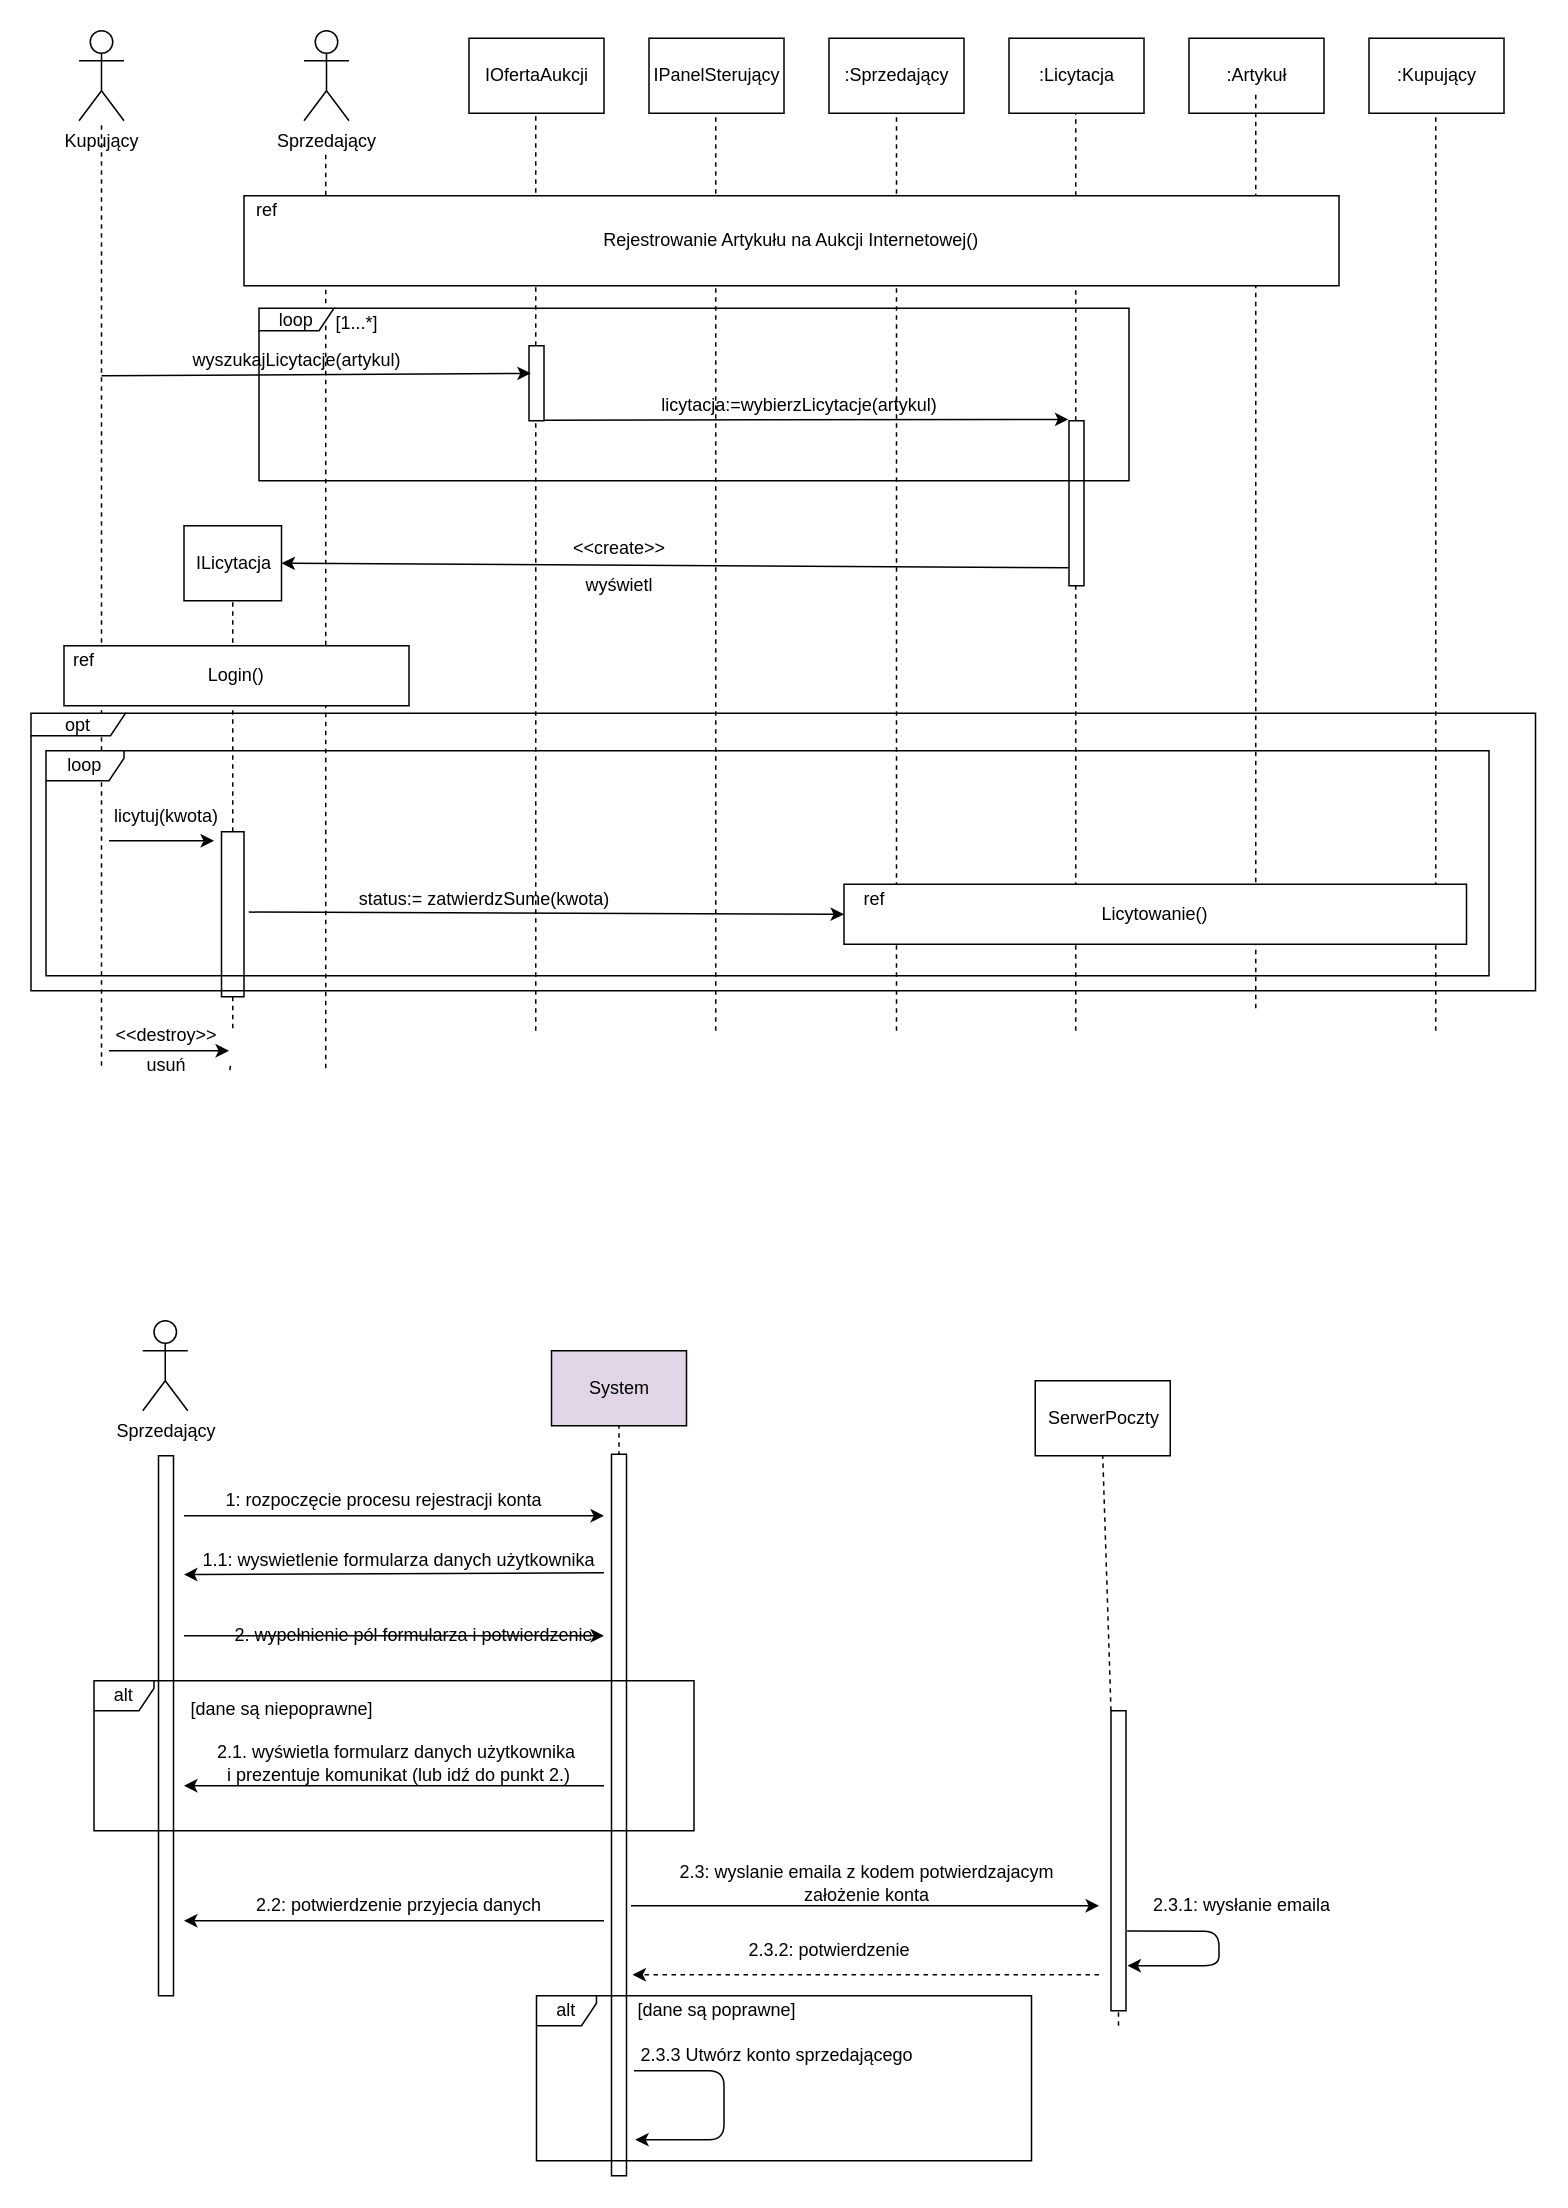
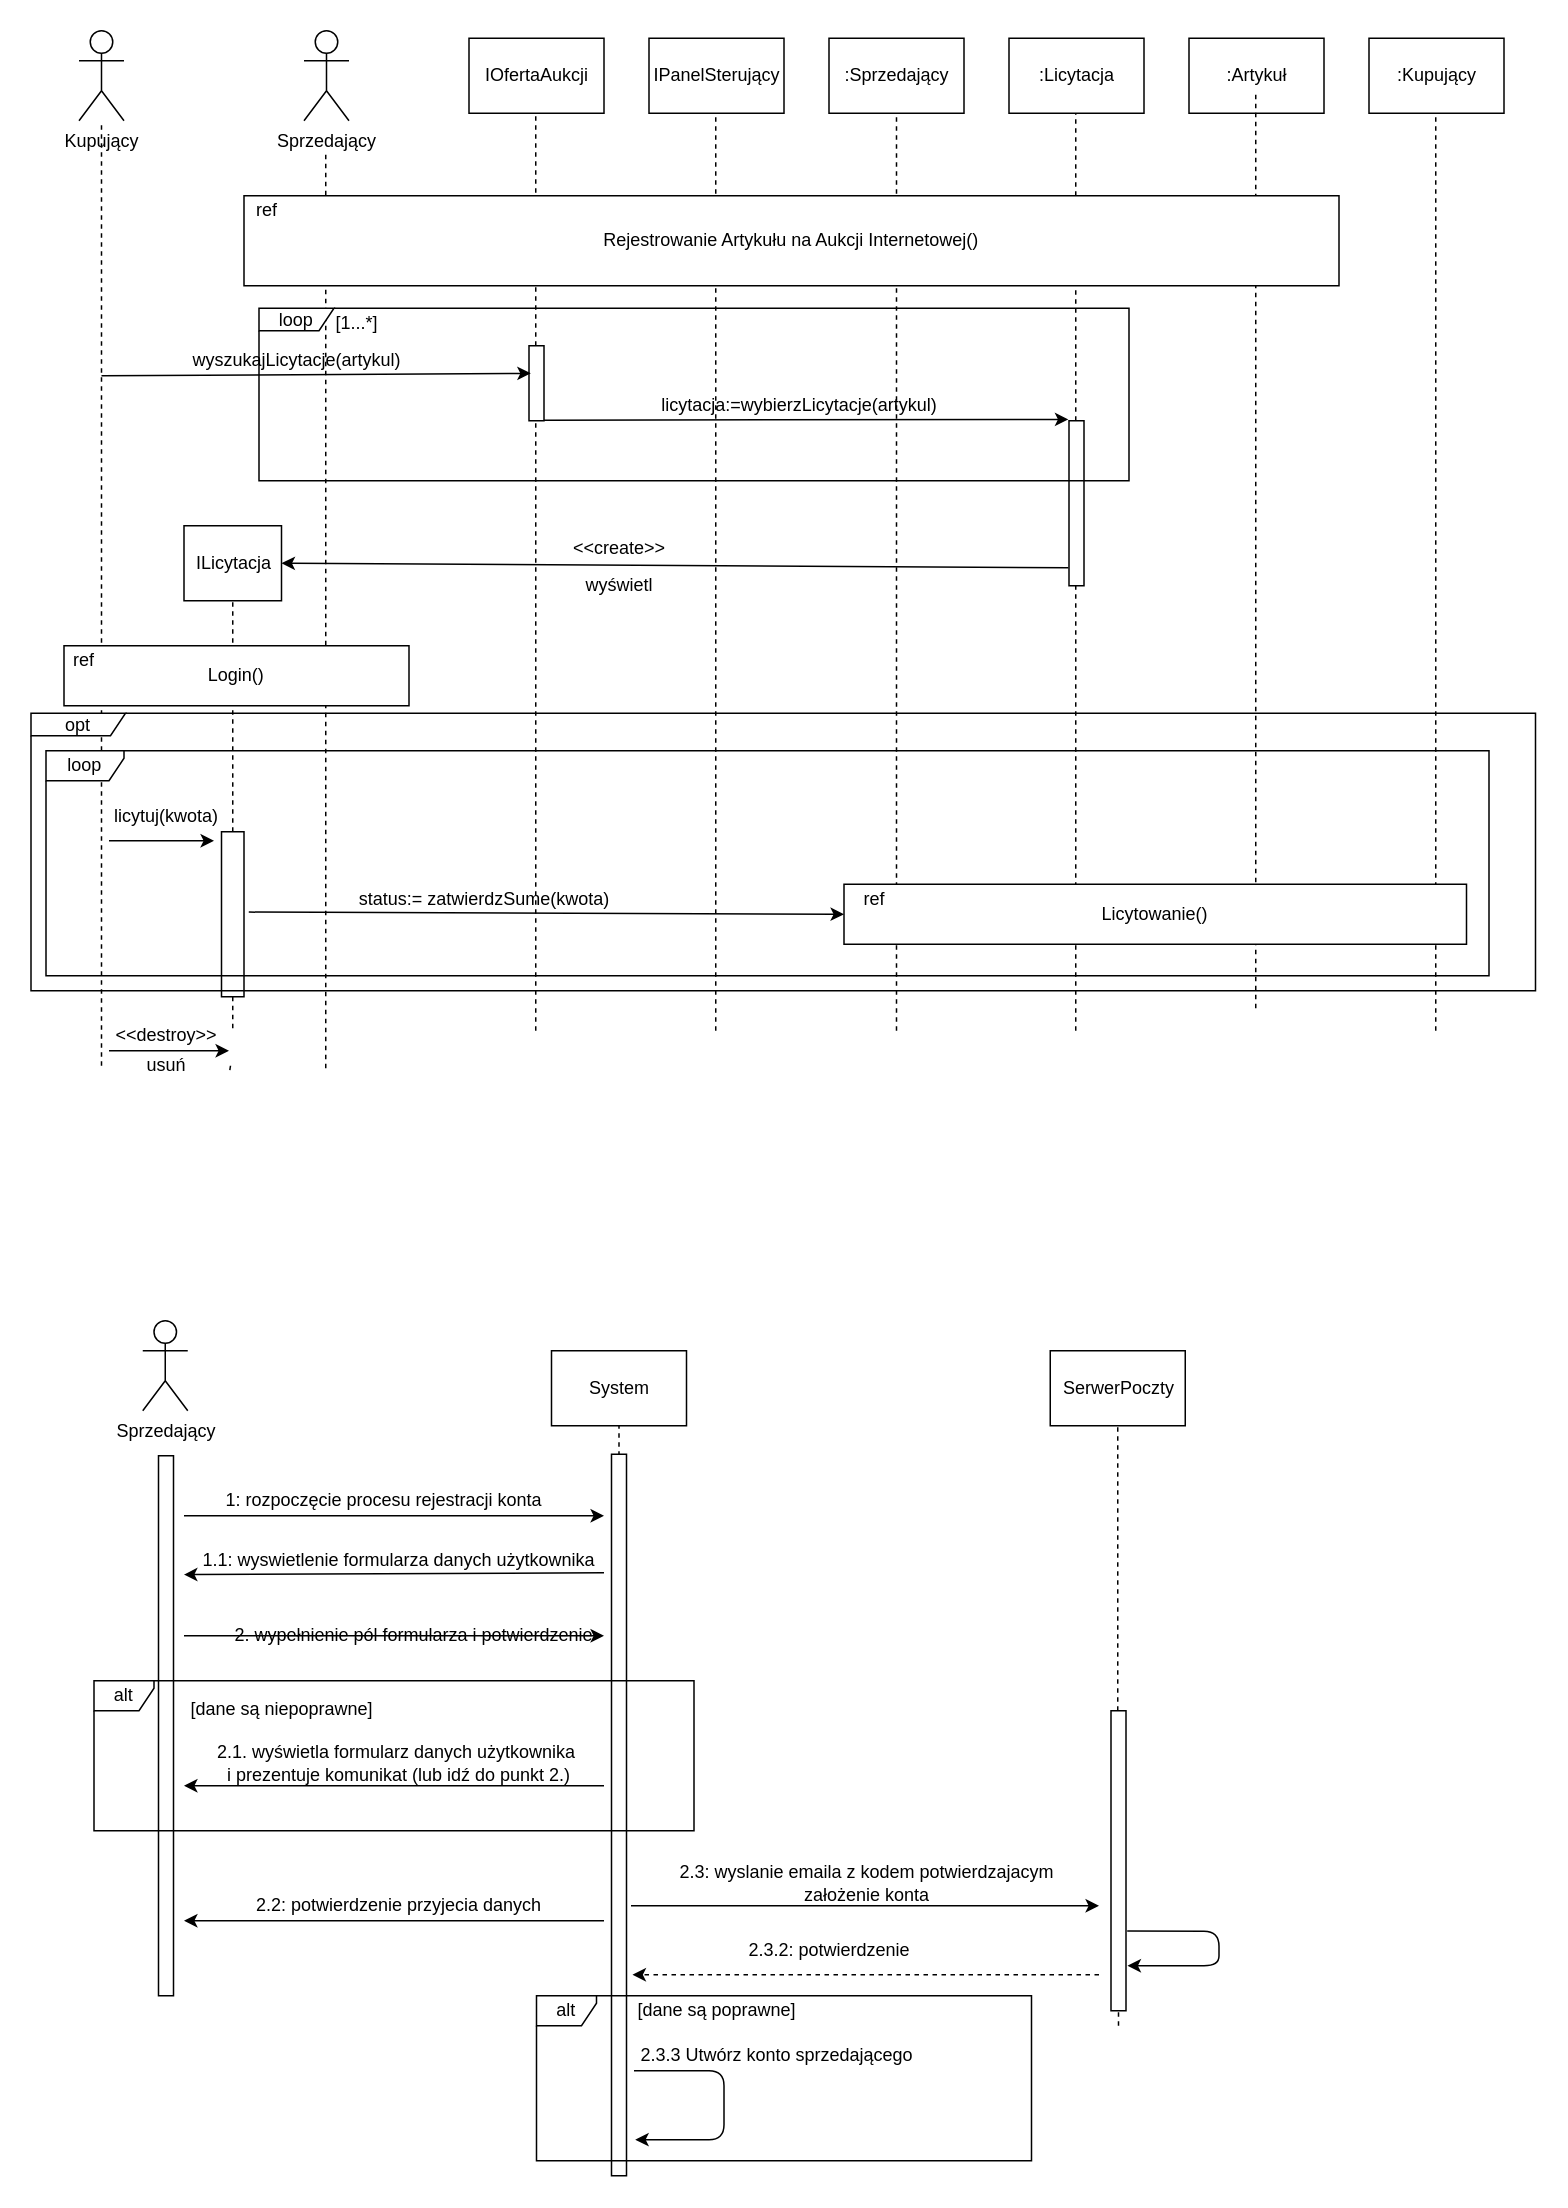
(619, 1388) -> (619, 1388)
(1103, 1418) -> (1118, 1388)
(1241, 1906) -> none
